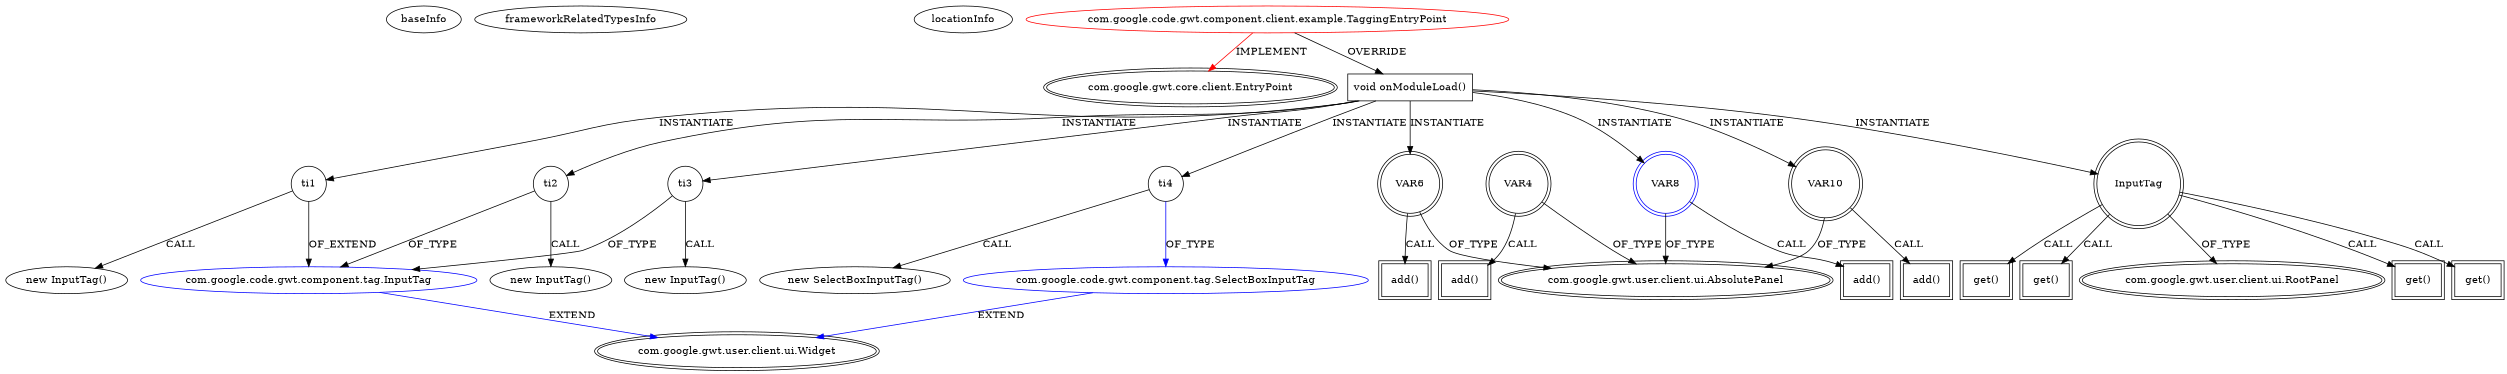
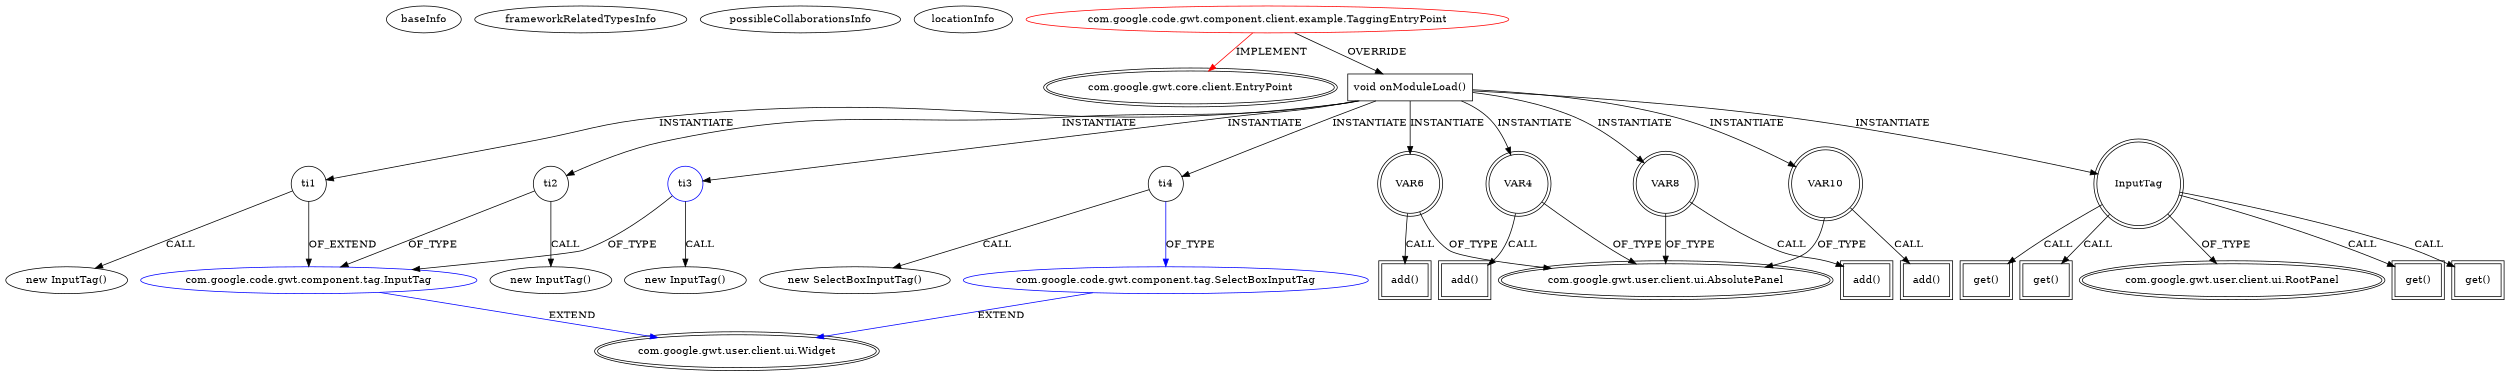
none -> (800, 19)
none -> (1490, 119)
(685, 184) -> (685, 184)
(1666, 184) -> (1666, 184)
